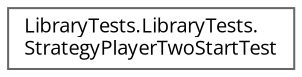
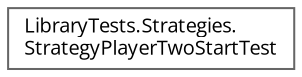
(151, 39) -> (151, 39)
